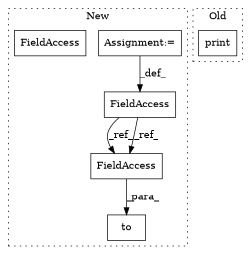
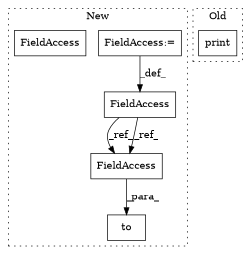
(140, 43) -> (140, 43)
